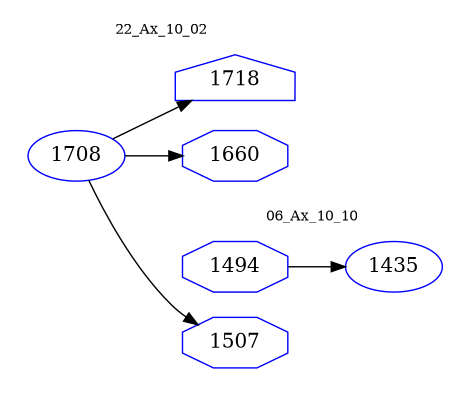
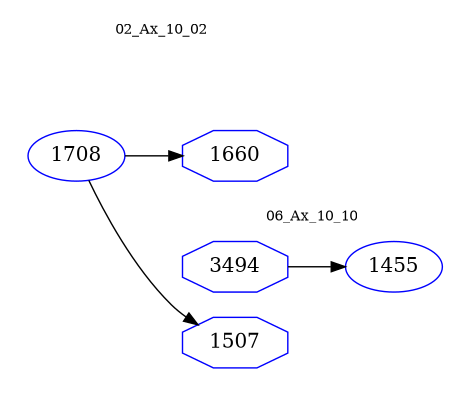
(162, 30) -> (162, 30)
(235, 80) -> none
(235, 267) -> (235, 267)
(394, 267) -> (394, 267)
